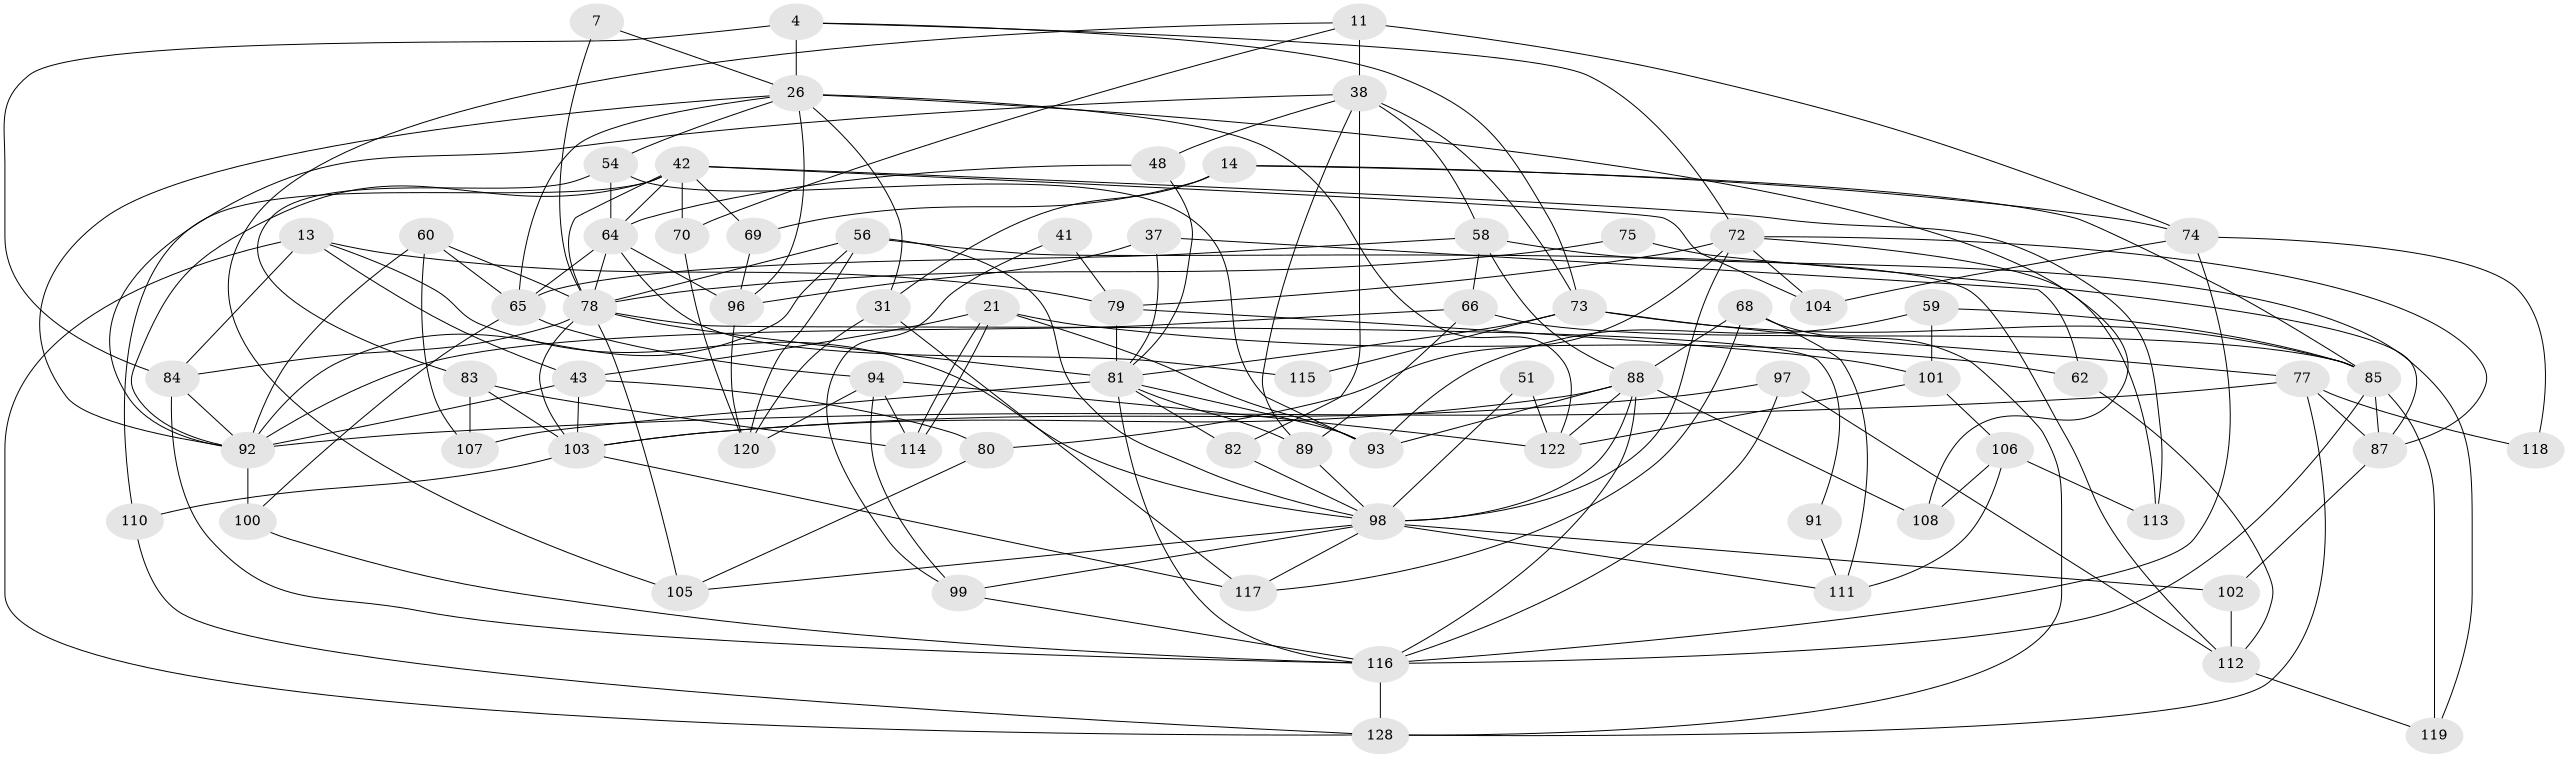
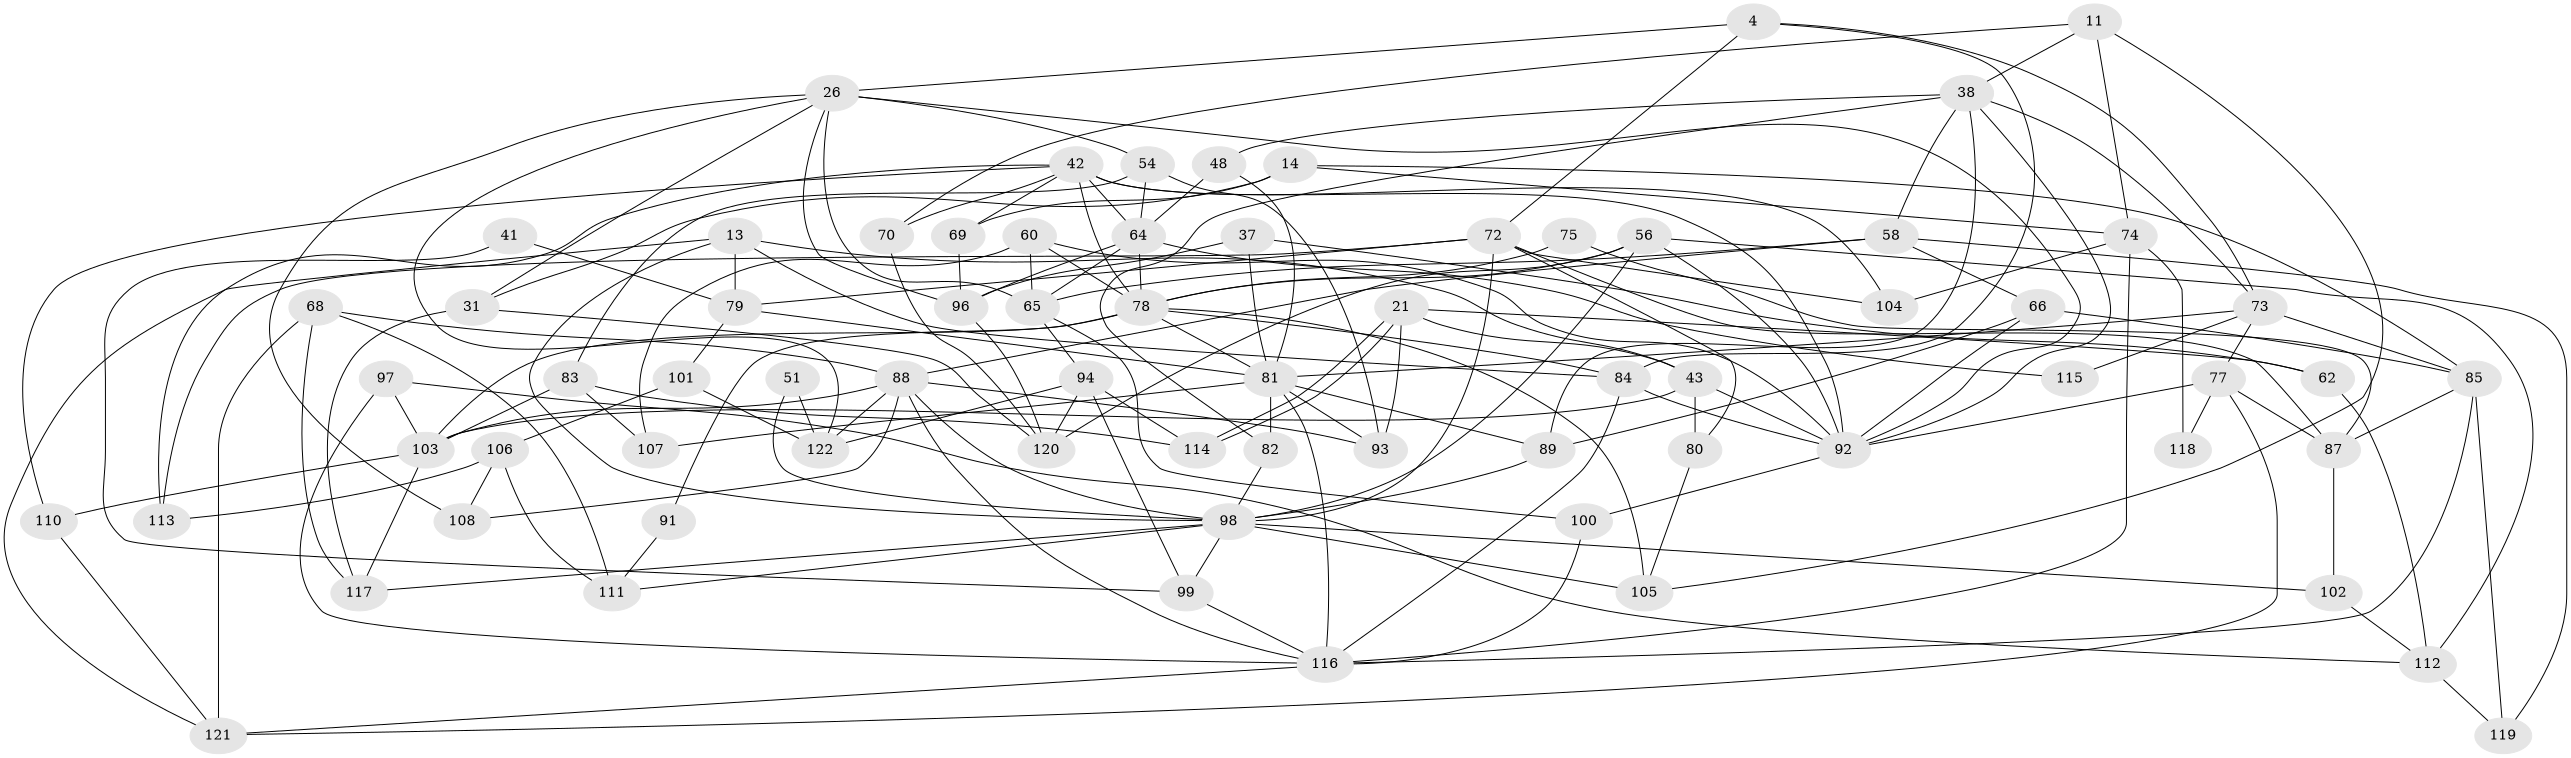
(597, 22) -> none
(1932, 307) -> none
(1380, 736) -> (218, 736)
